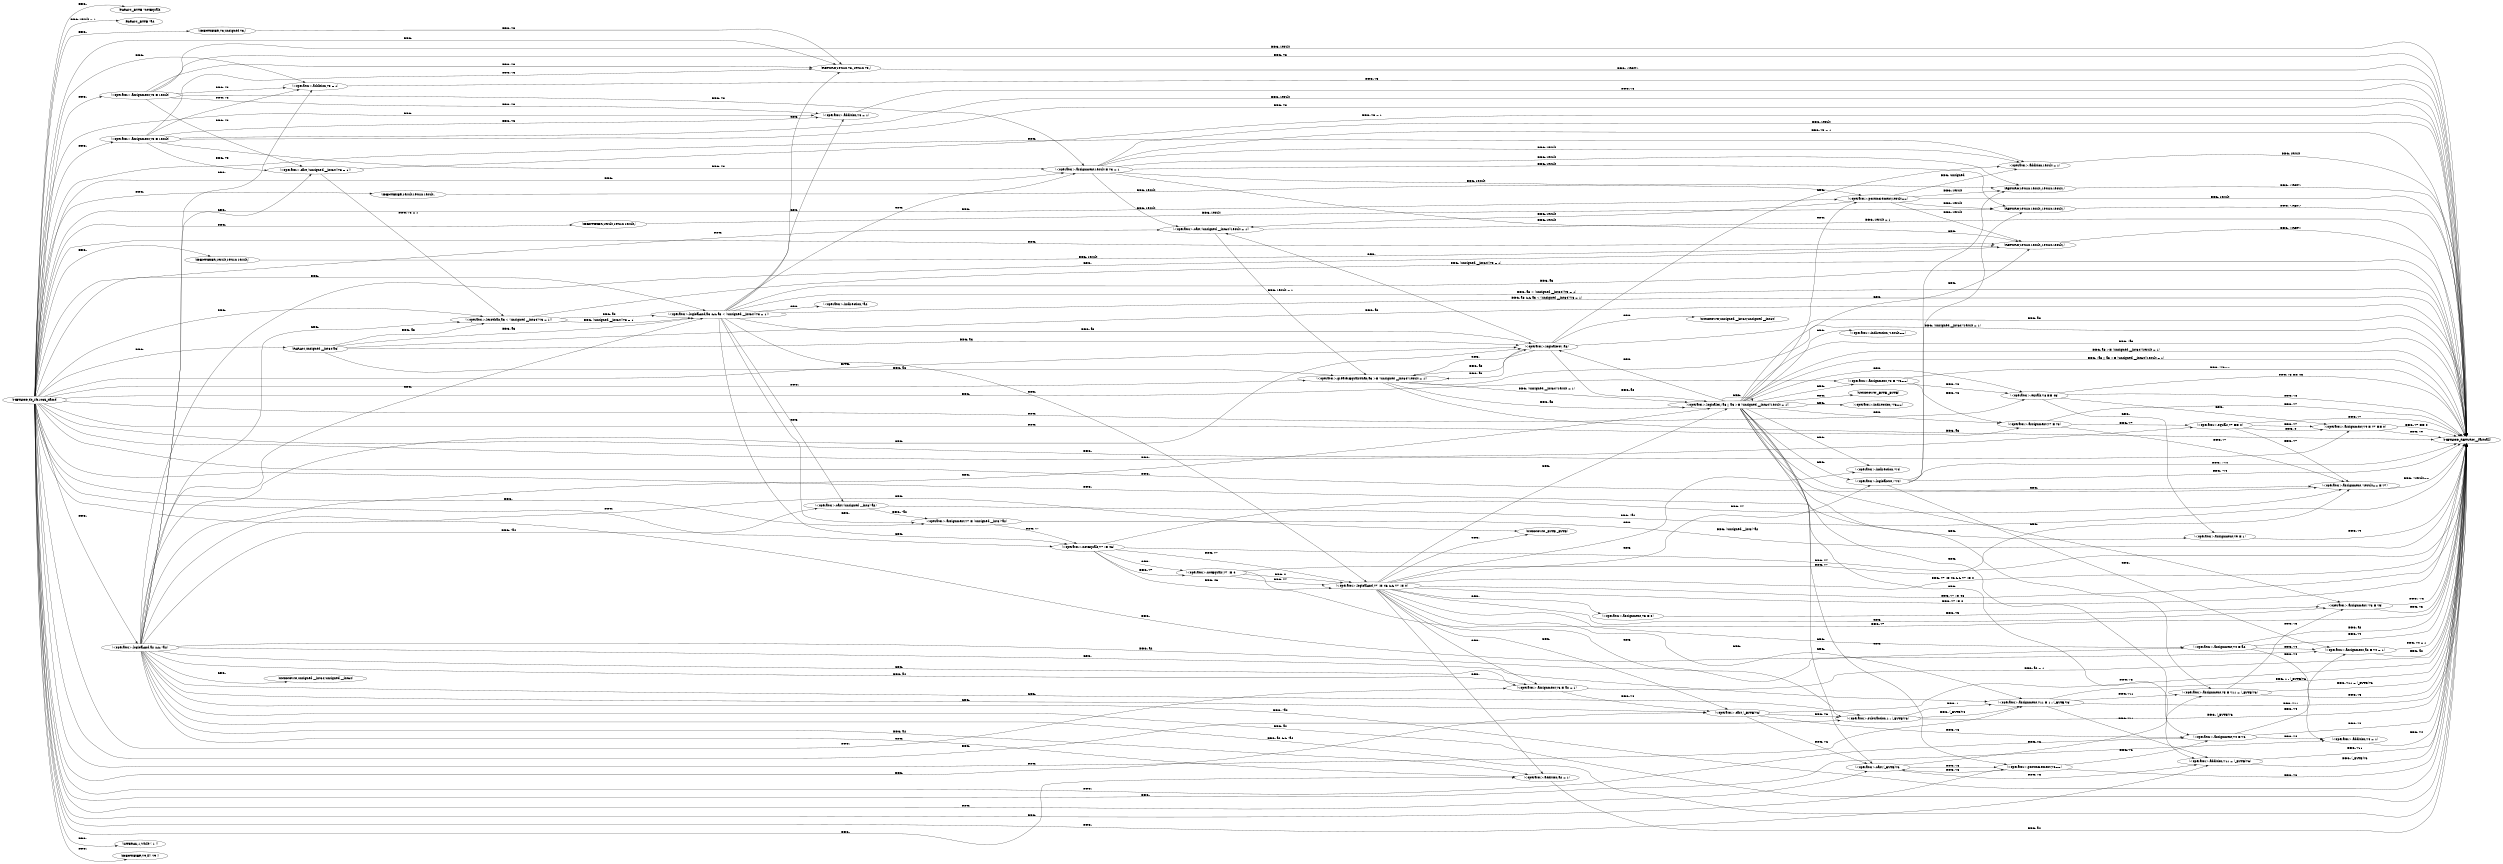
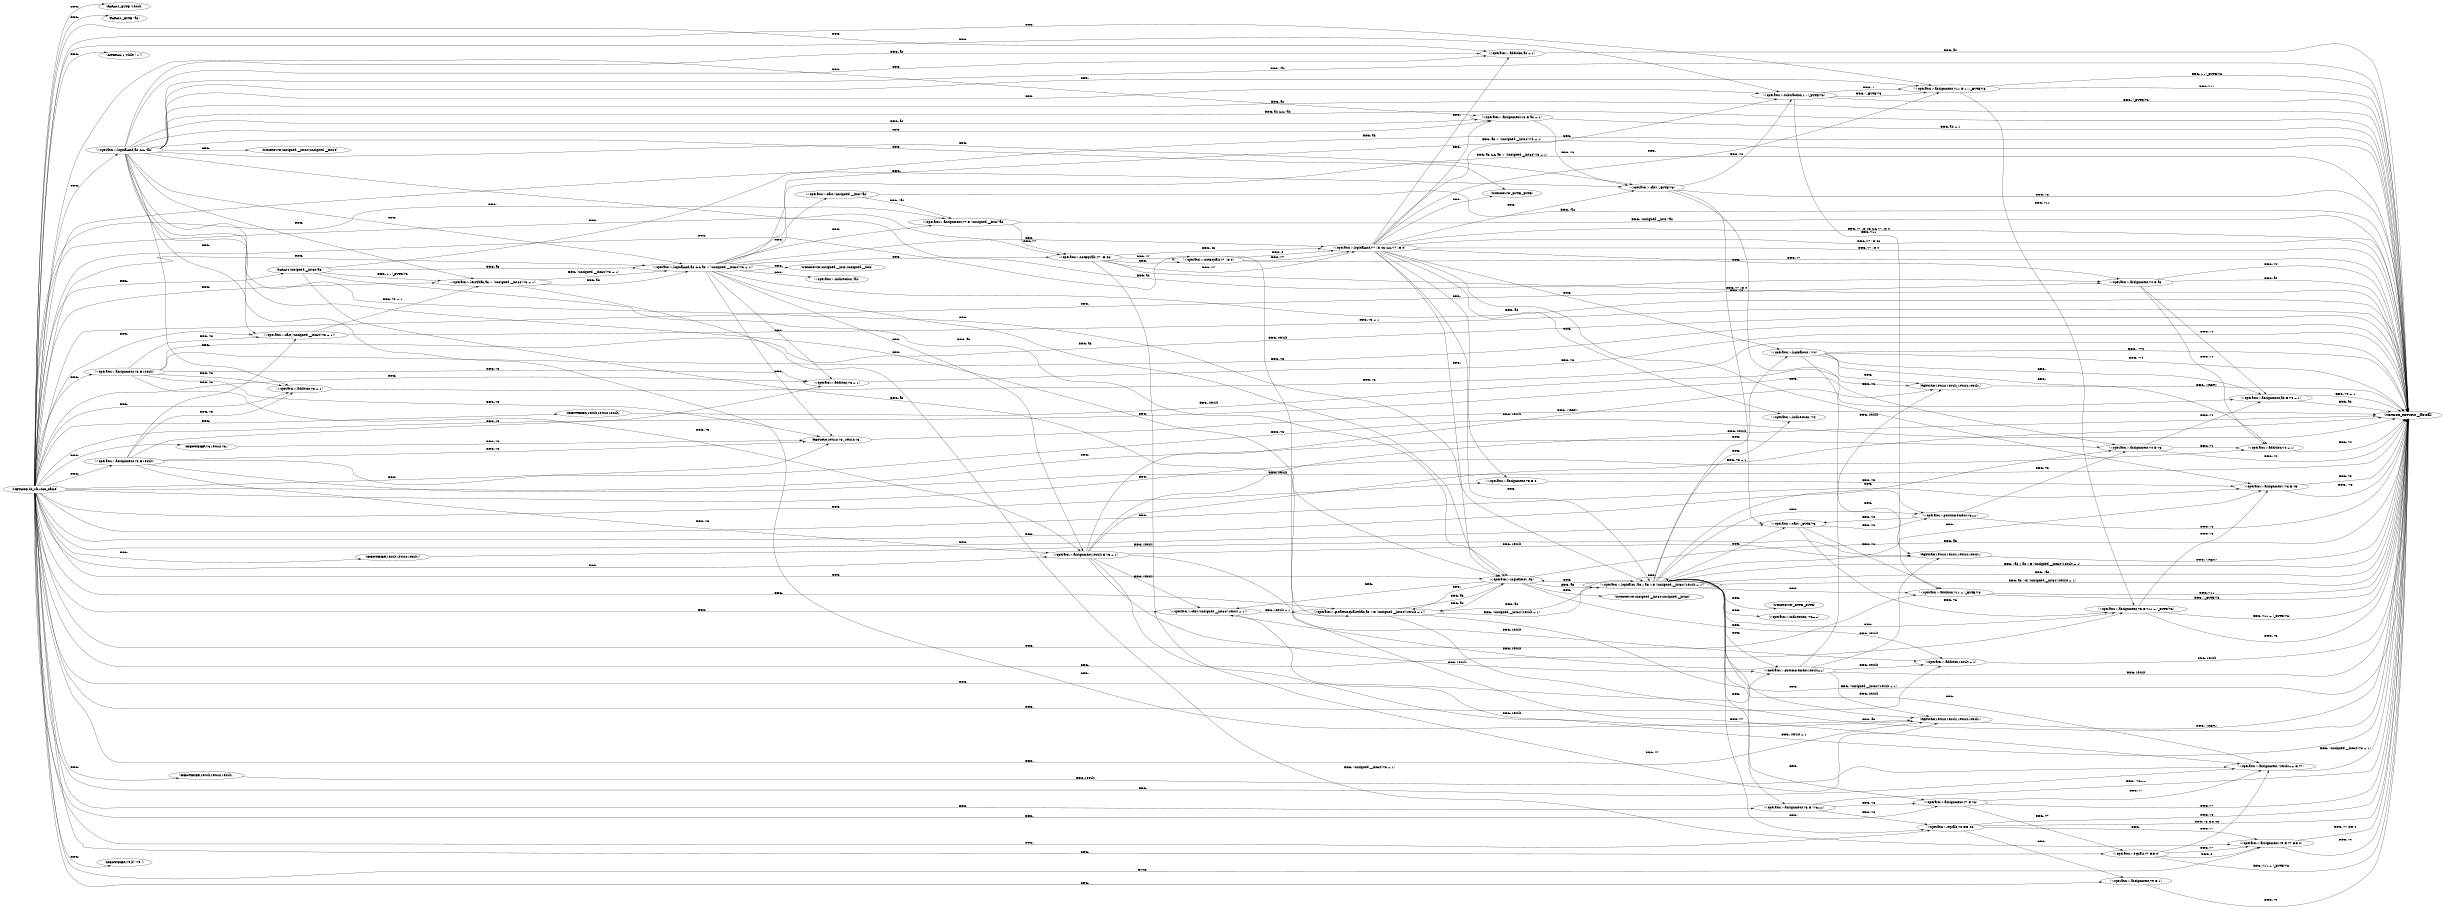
(140, 10) -> (124, 7)
(83, 20) -> (75, 17)
(222, 31) -> (206, 447)
(1953, 175) -> (1869, 665)
none -> (499, 244)
(1564, 264) -> (1287, 766)
none -> (837, 268)
none -> (1009, 308)
(315, 327) -> (300, 223)
(408, 330) -> (393, 274)
(1878, 333) -> none
none -> (101, 357)
(846, 364) -> (837, 575)
none -> (2048, 384)
none -> (1453, 408)
(2355, 417) -> (2271, 866)
(1146, 458) -> (1143, 870)
(2417, 478) -> (2345, 748)
none -> (757, 509)
none -> (1134, 518)
(461, 532) -> none
(1821, 561) -> (1737, 288)
none -> (1018, 667)
(2126, 732) -> (1900, 321)
